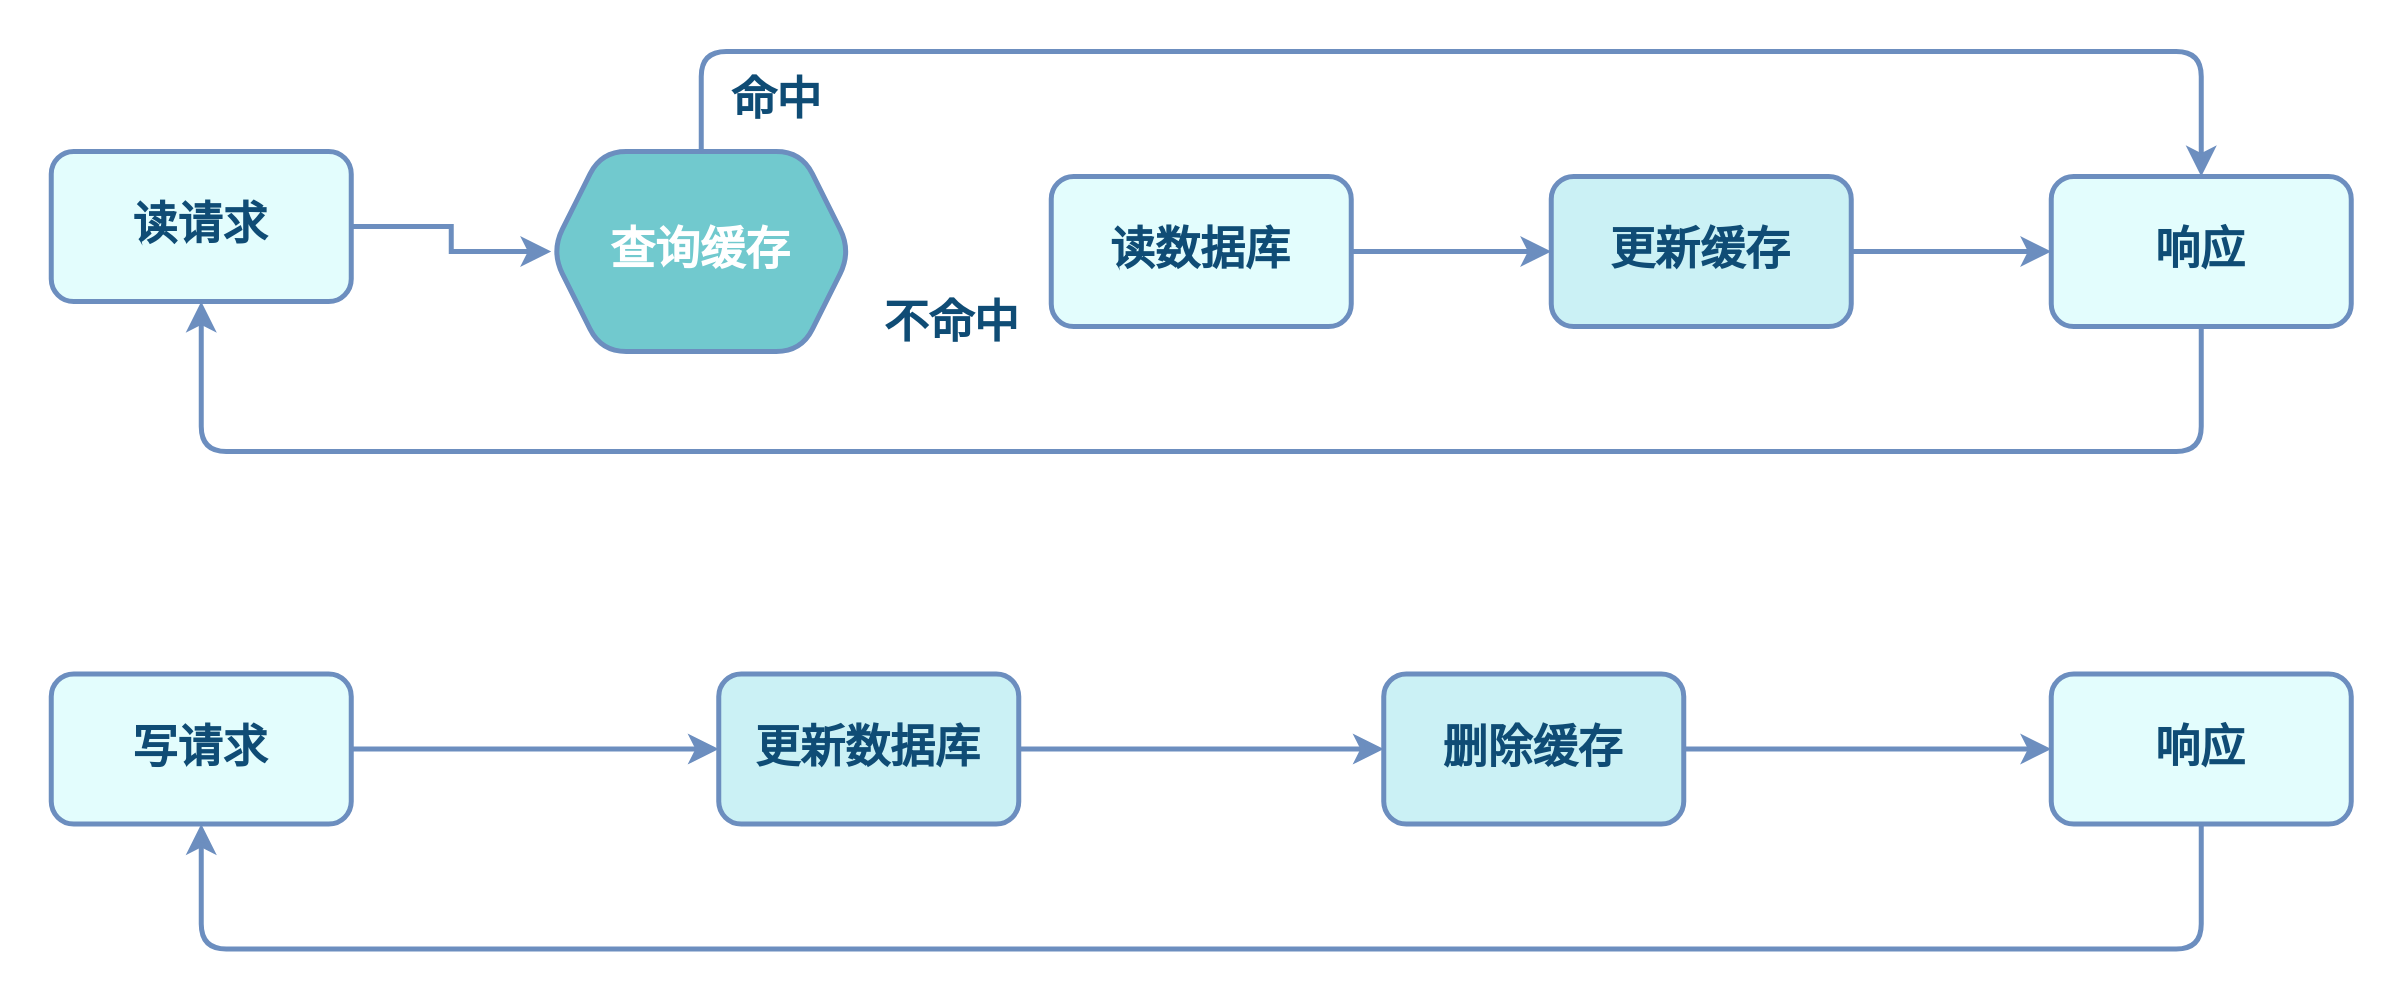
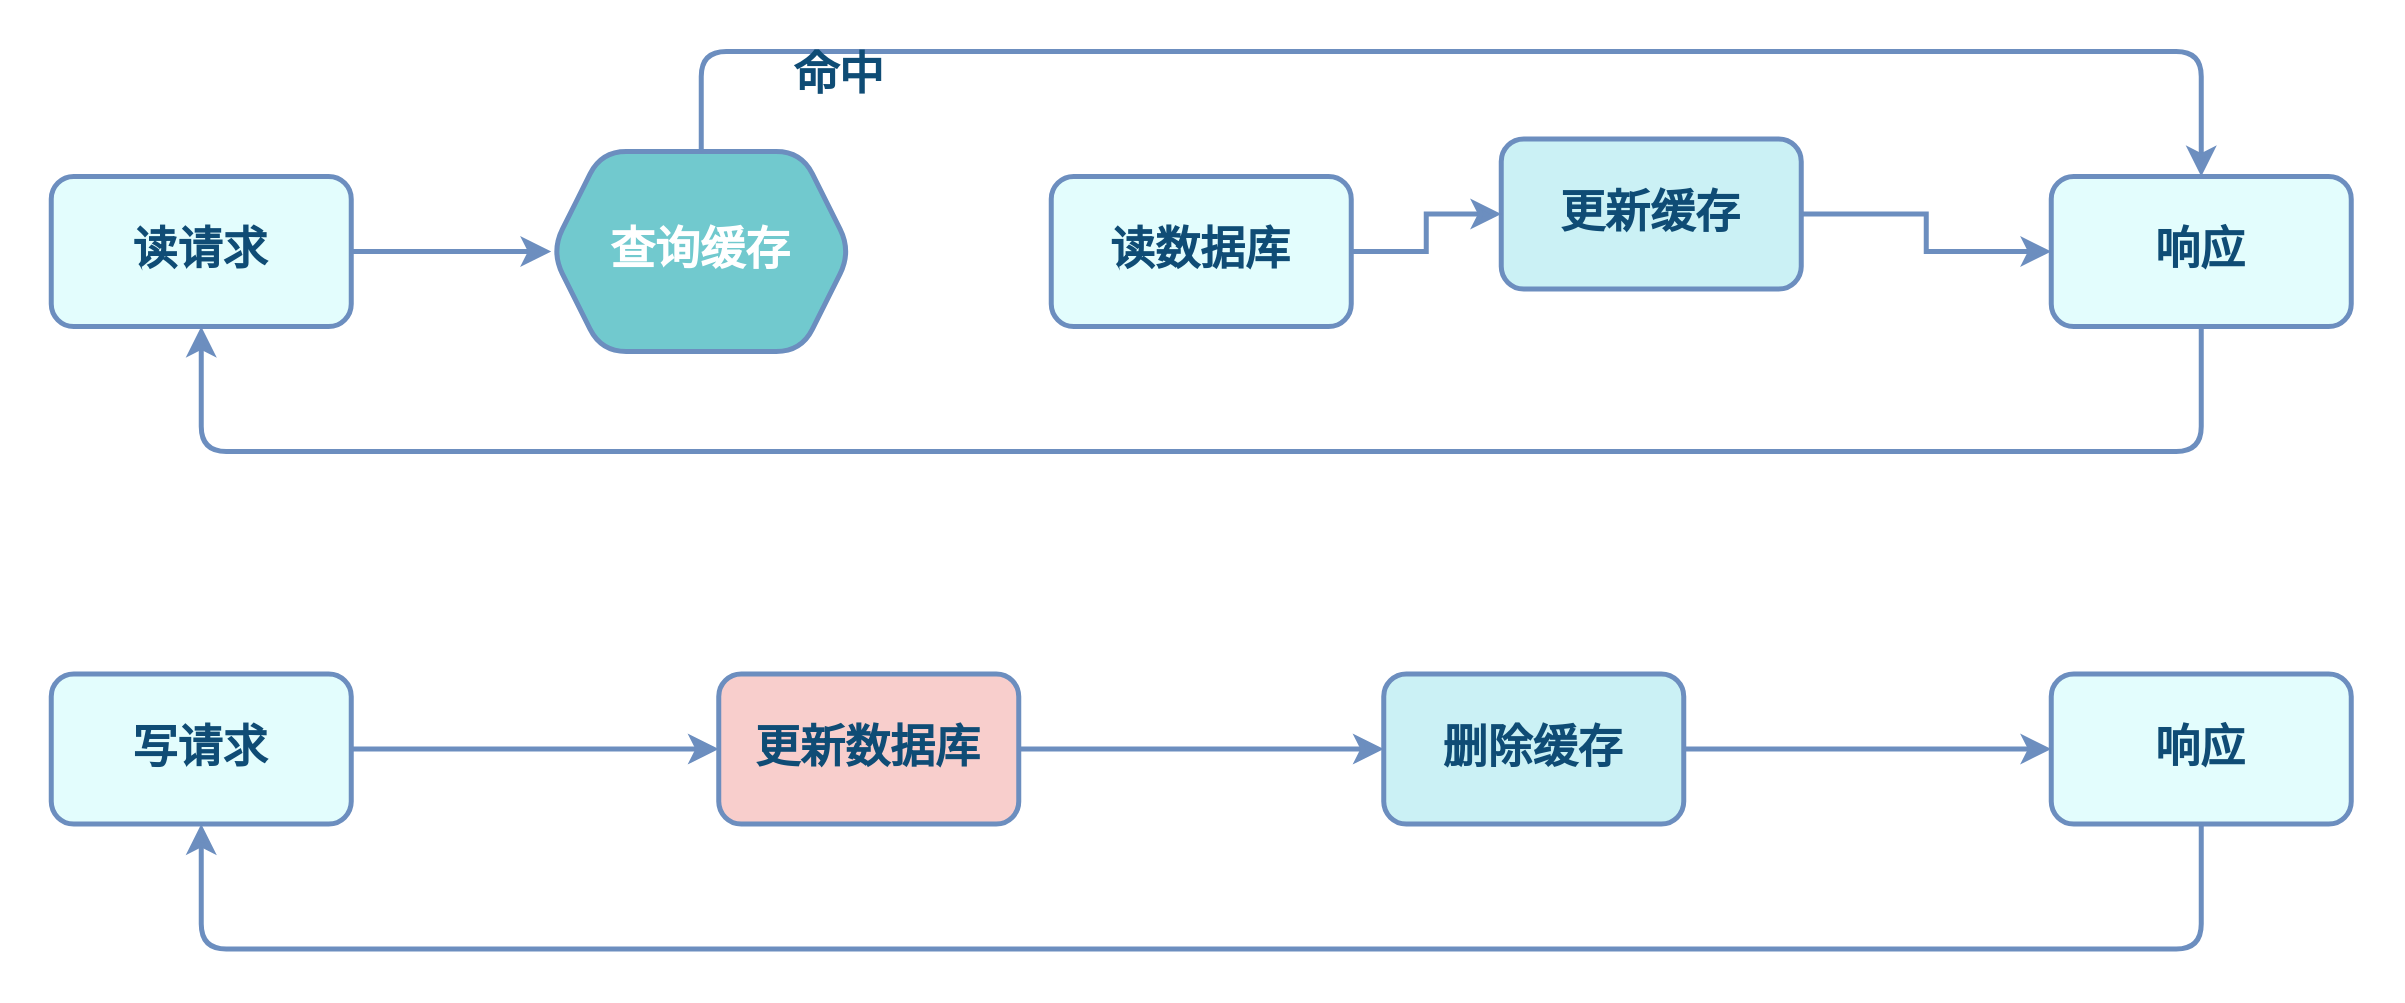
(776, 101) -> (839, 76)
(201, 226) -> (201, 251)
(1701, 251) -> (1651, 214)
(951, 324) -> none
(869, 749) -> (869, 749)
